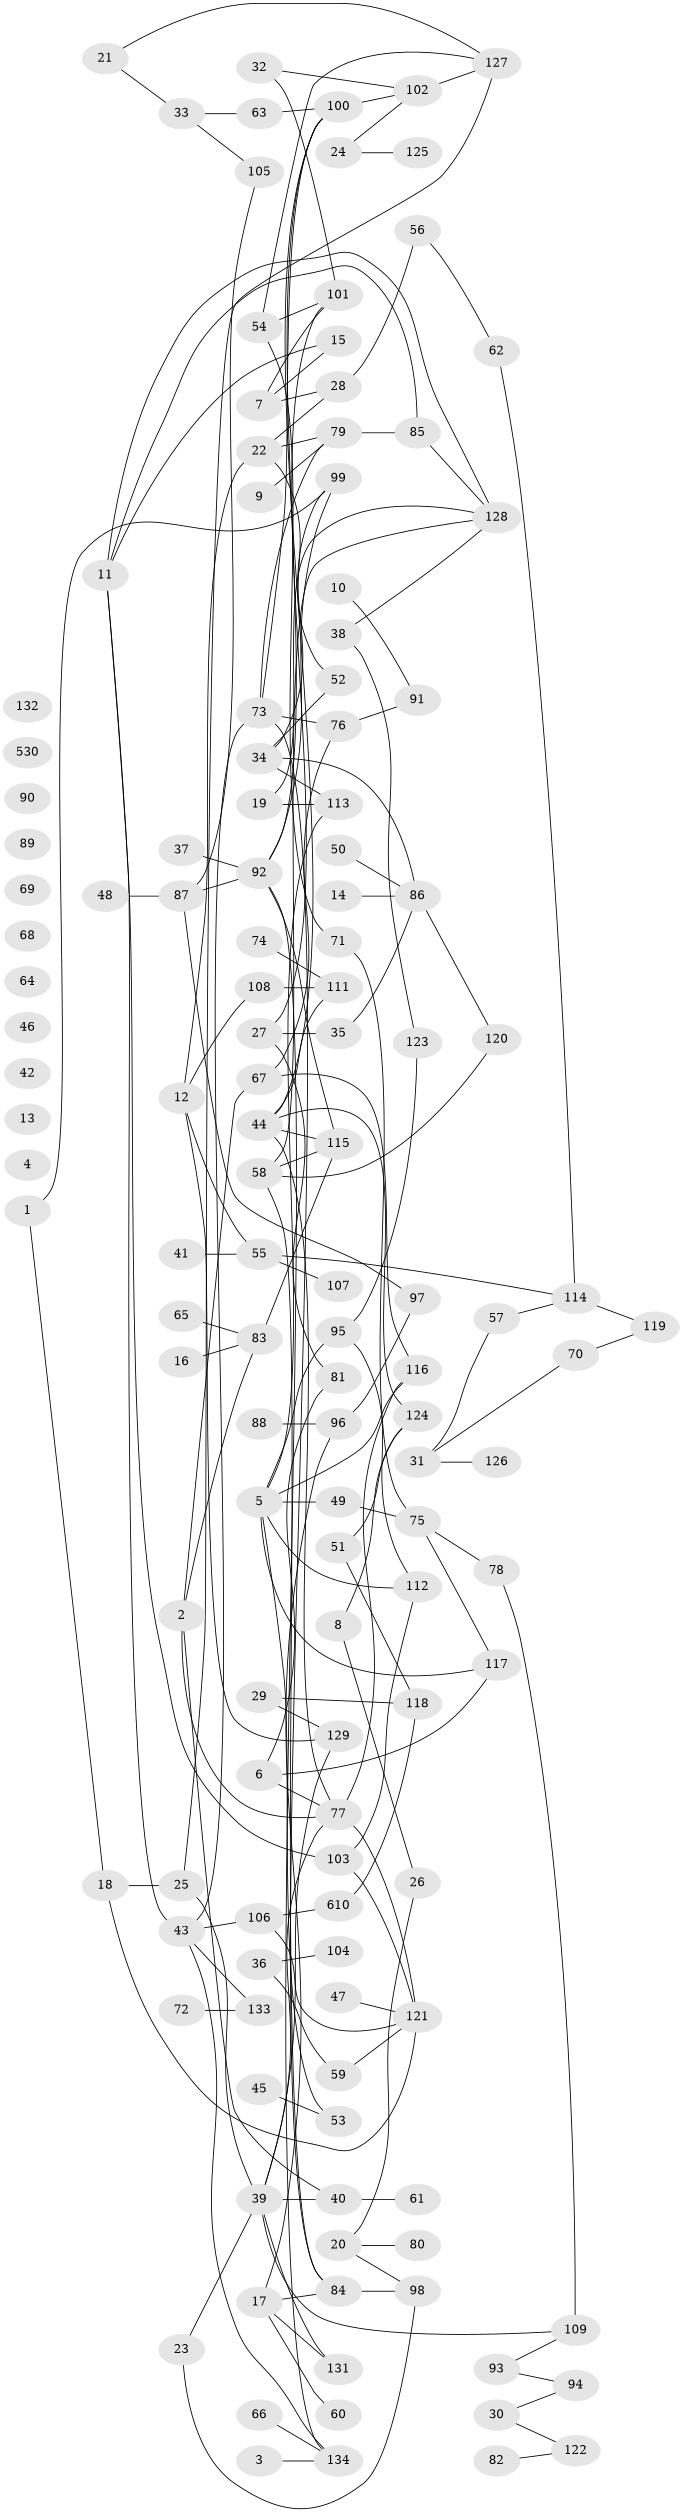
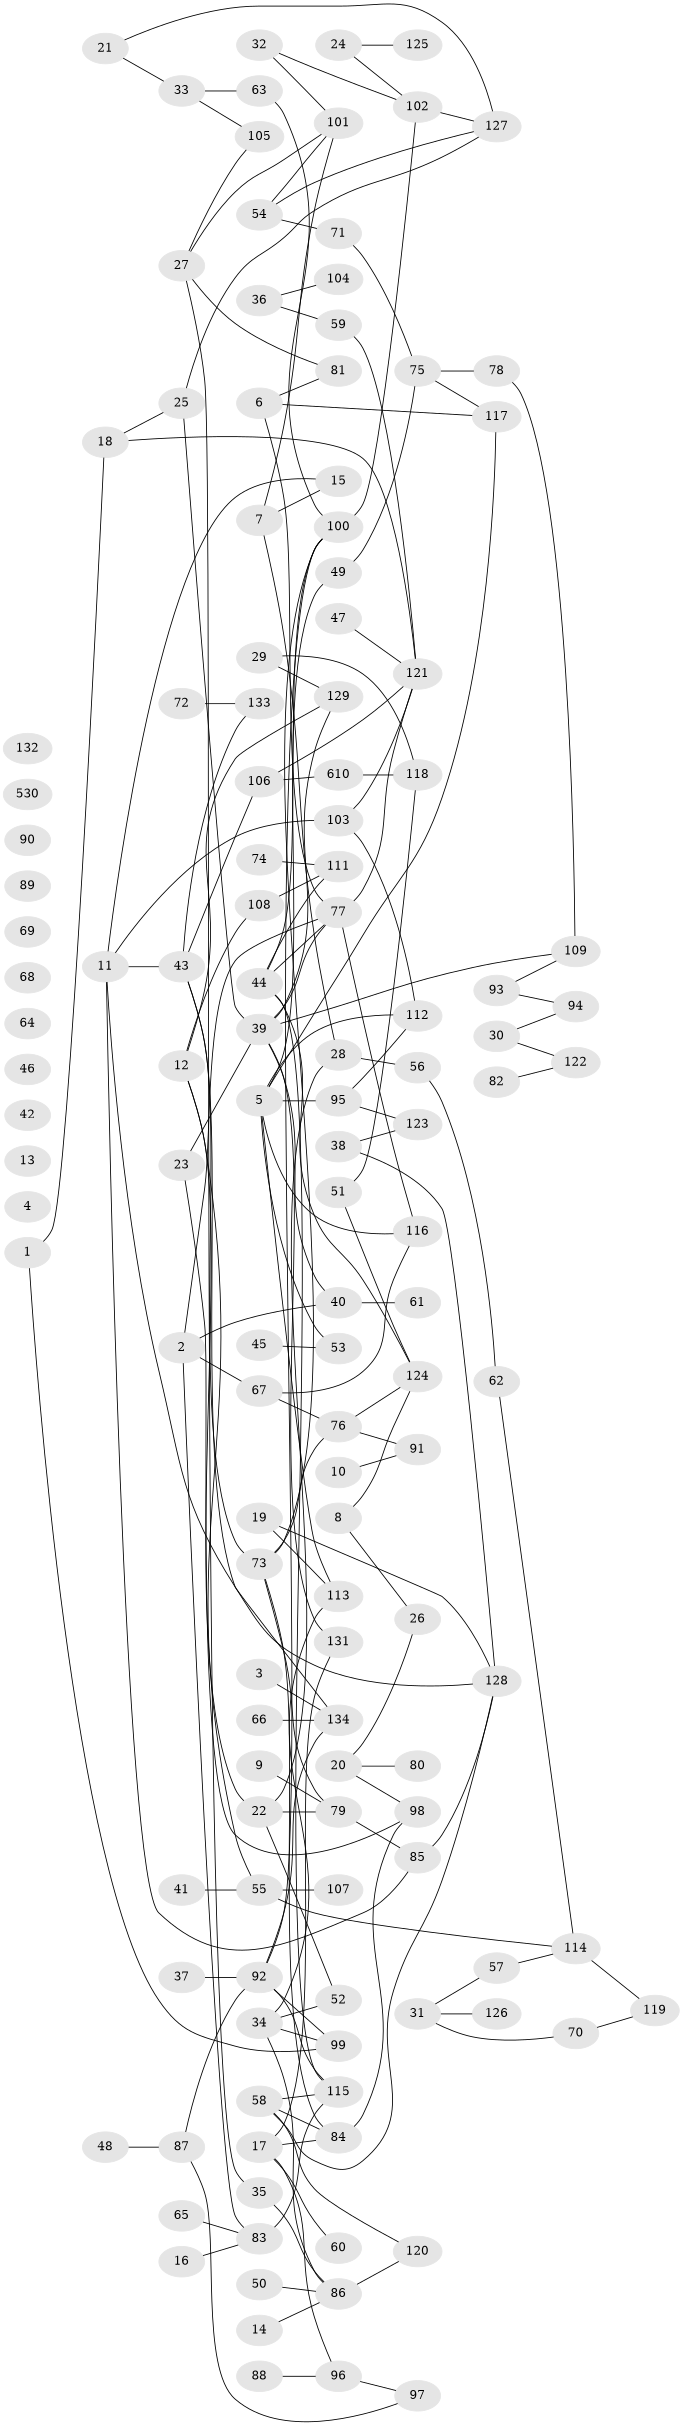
(232, 538) -> (214, 199)
none -> (378, 1402)
